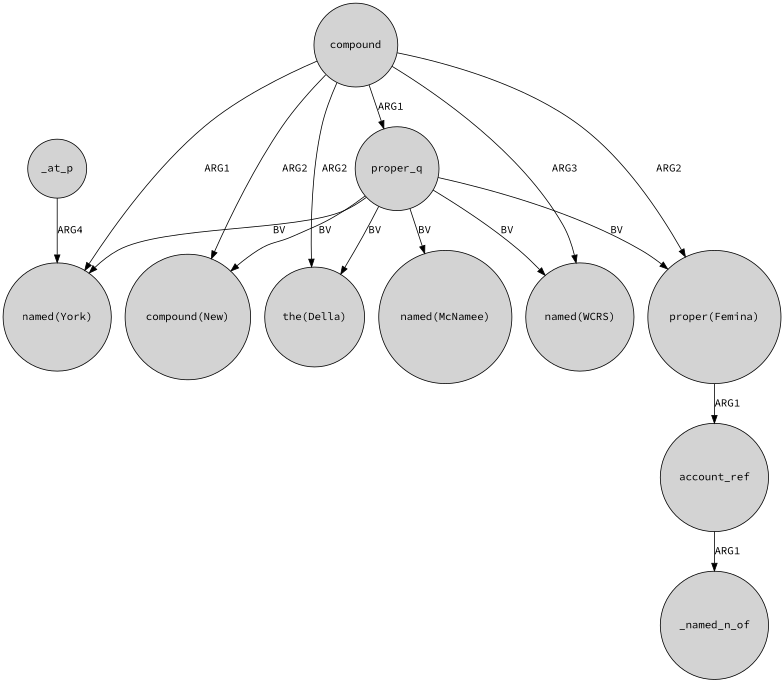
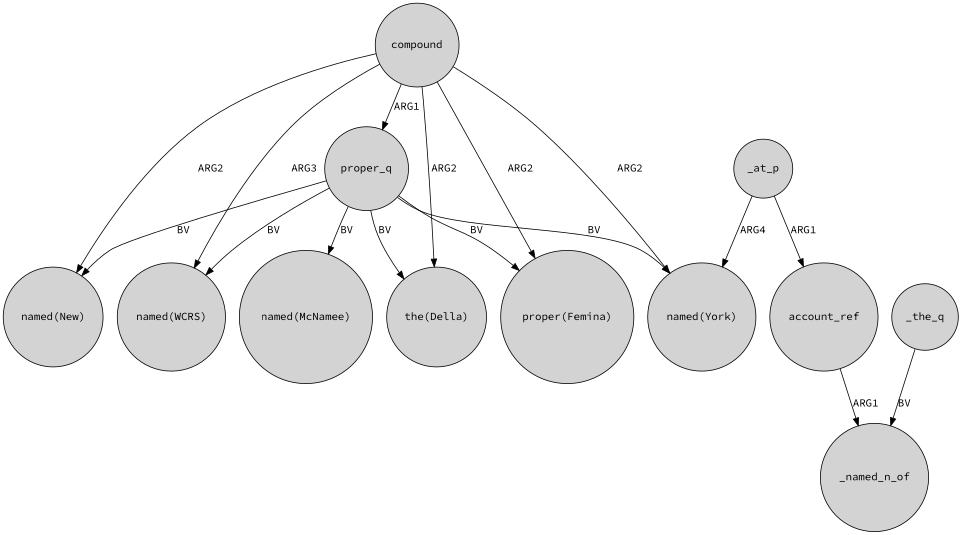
(217, 169) -> (630, 169)
(188, 317) -> (53, 317)
none -> (925, 317)
(714, 400) -> (787, 228)
